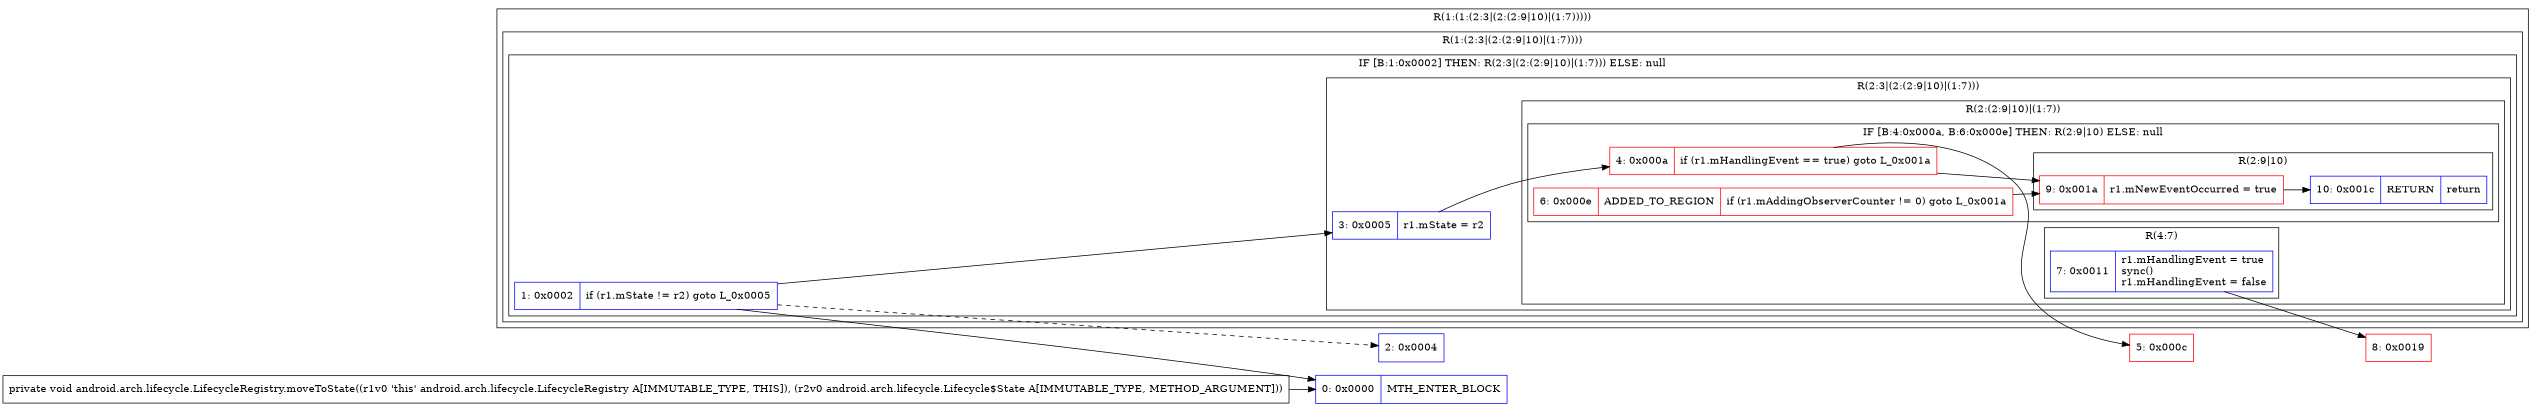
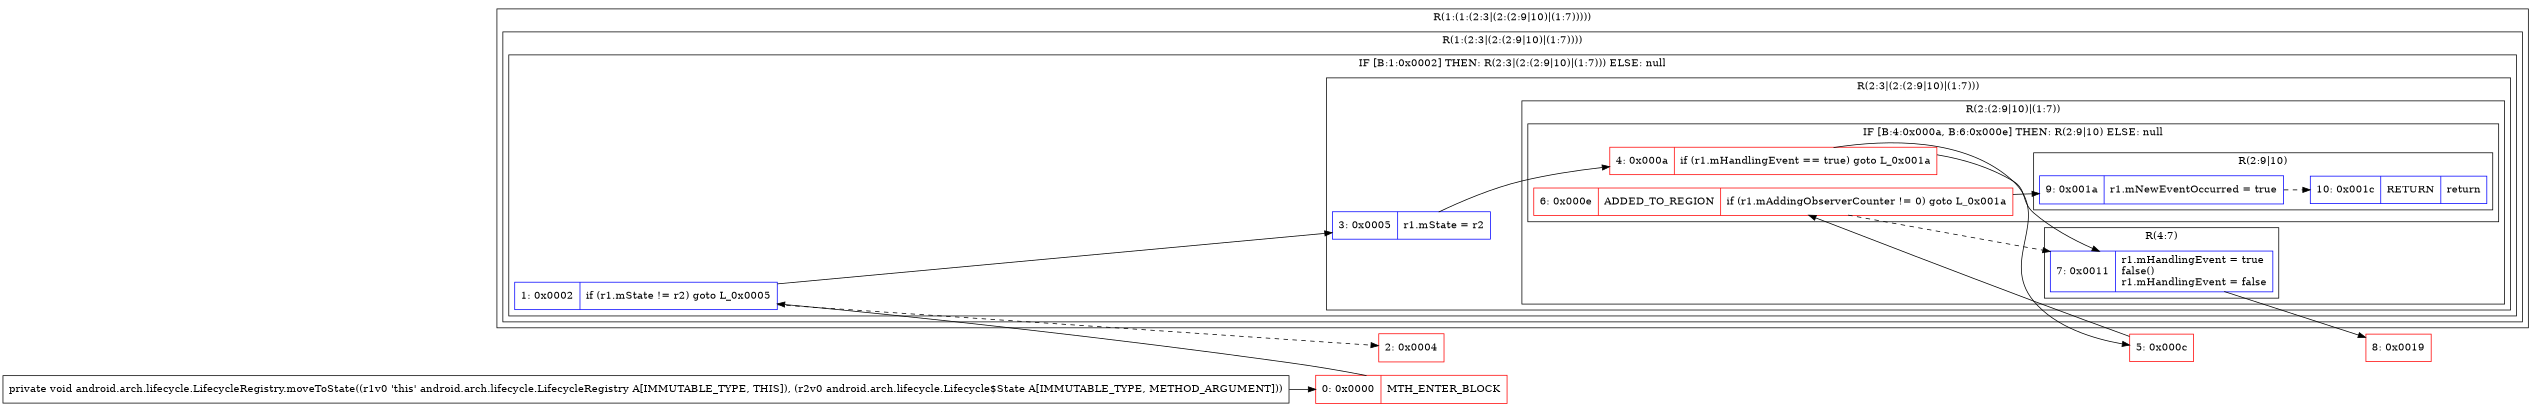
(1985, 177) -> (2036, 215)
(2162, 190) -> (2162, 190)
(2293, 190) -> (2293, 190)
none -> (1945, 233)
(2137, 271) -> (2138, 271)
none -> (1972, 278)
(1023, 342) -> (1076, 336)
(1411, 348) -> (1411, 348)
(1411, 389) -> (1411, 389)
